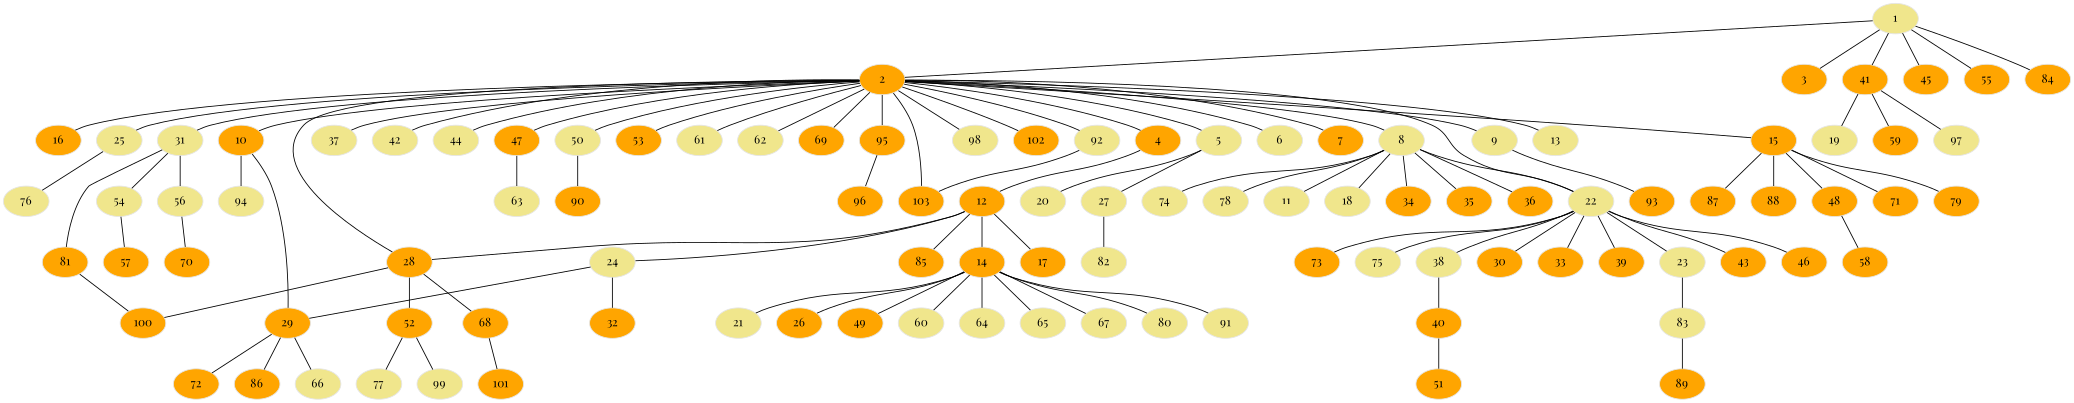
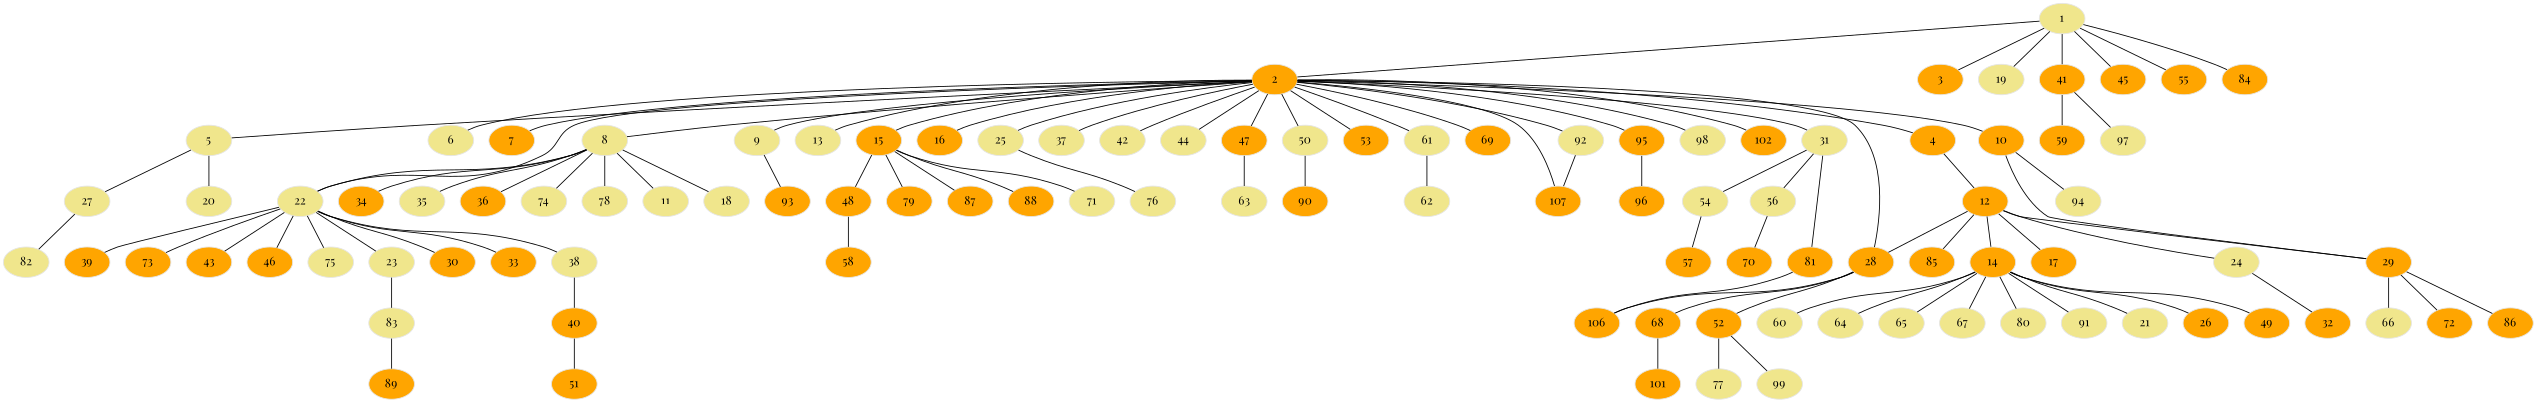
(821, 110) -> (1427, 171)
(1850, 110) -> (2032, 49)
(921, 201) -> (1558, 201)
(1469, 201) -> (422, 201)
(1896, 201) -> (1092, 201)
(457, 291) -> (2184, 237)
(143, 323) -> (1597, 323)
